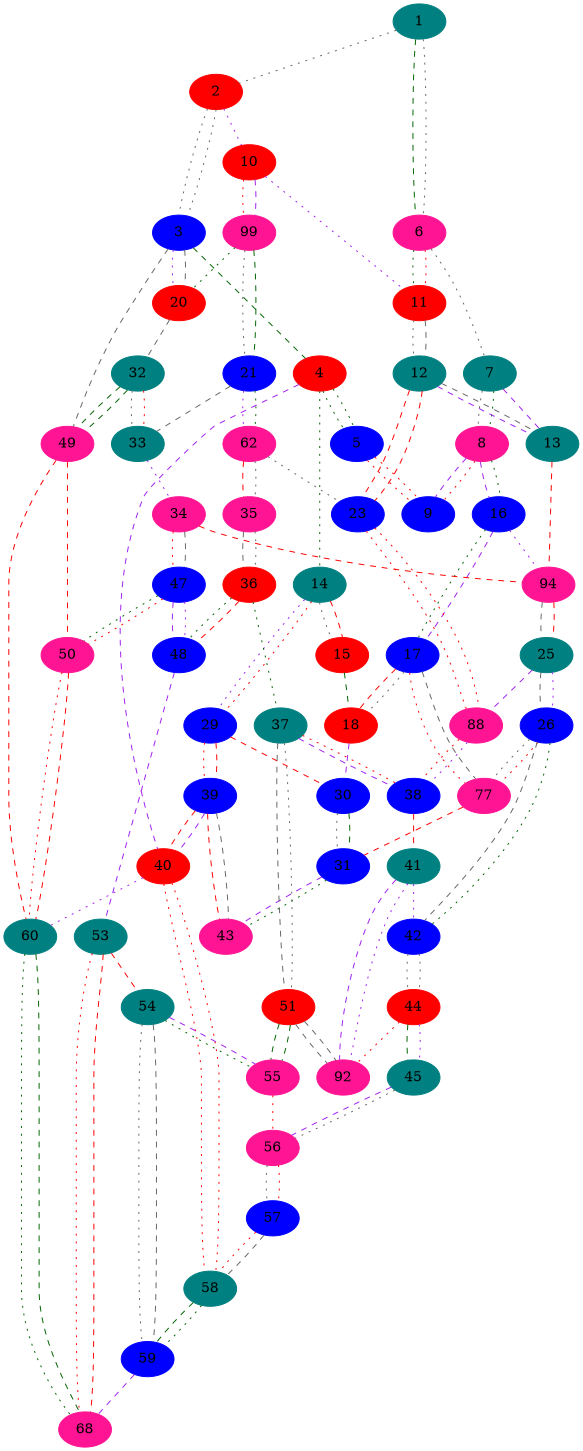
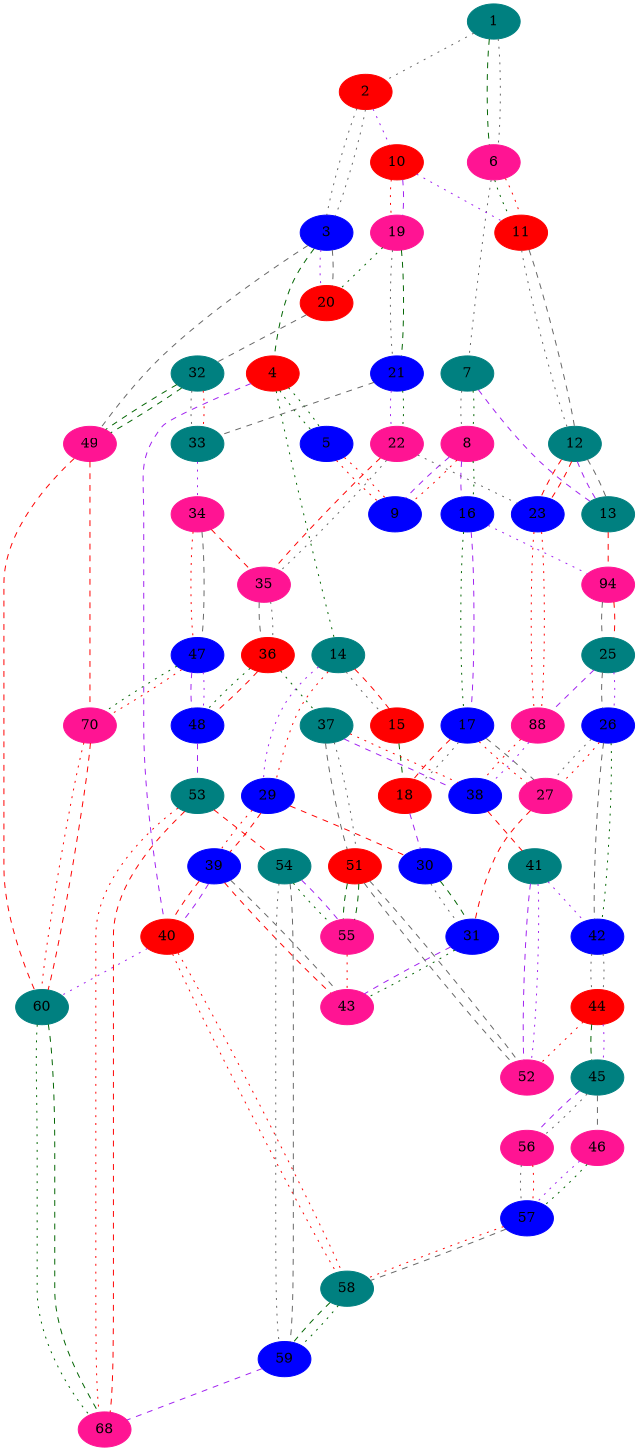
(249, 233) -> (397, 233)
(249, 444) -> (397, 444)
(359, 564) -> (231, 550)
(67, 655) -> (90, 726)
(484, 796) -> (546, 796)
(343, 1078) -> (527, 1078)
(273, 1113) -> (347, 972)
none -> (597, 1148)
